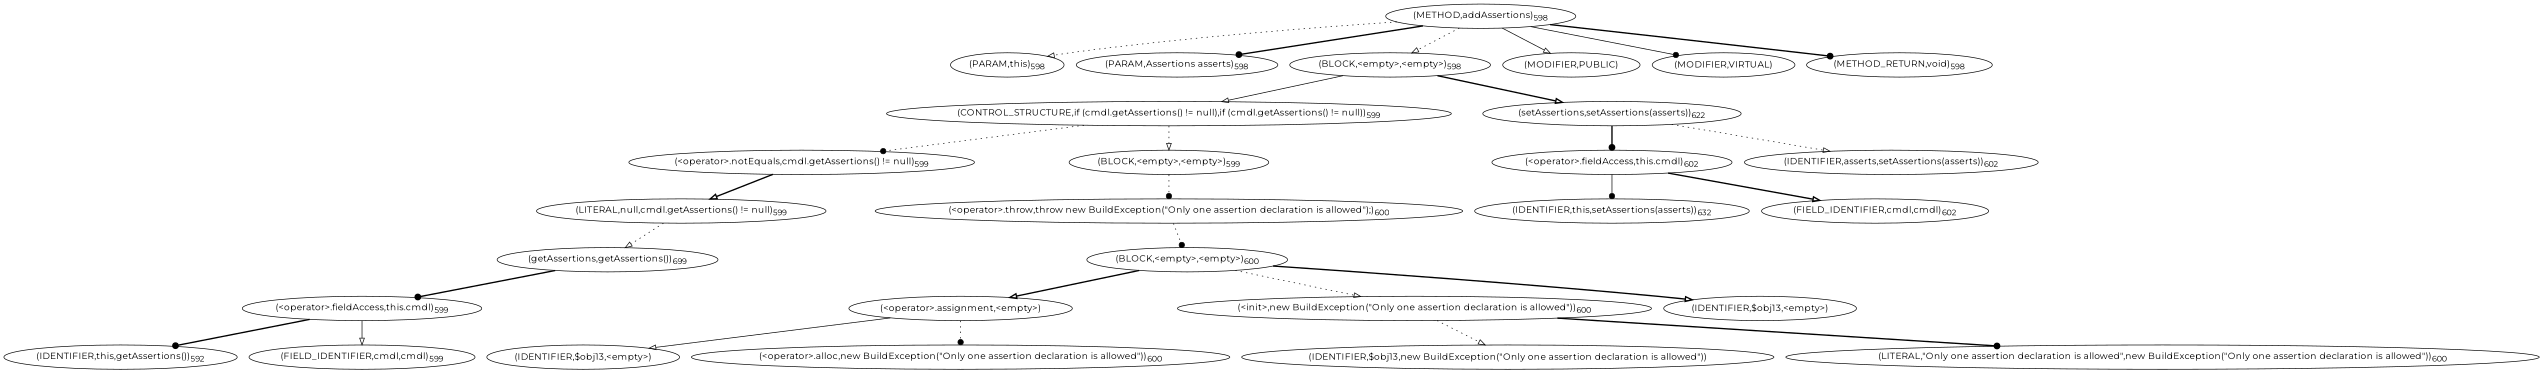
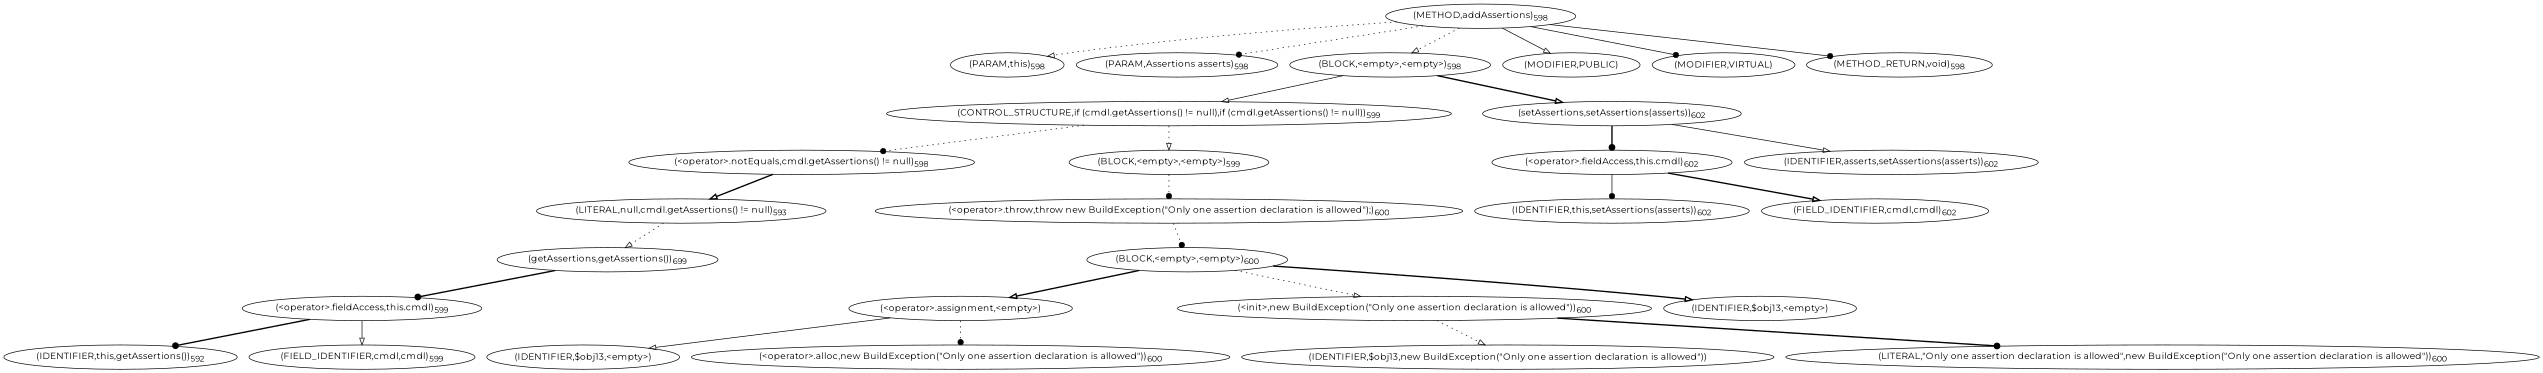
(1332, 40) -> (1332, 40)
(1689, 40) -> (1689, 40)
(1699, 113) -> (1699, 113)
(1748, 137) -> (1748, 137)
(922, 161) -> (922, 161)
(780, 210) -> (780, 210)
(1705, 210) -> (1705, 210)
